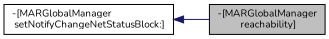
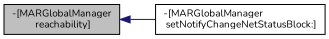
(197, 19) -> (143, 19)
